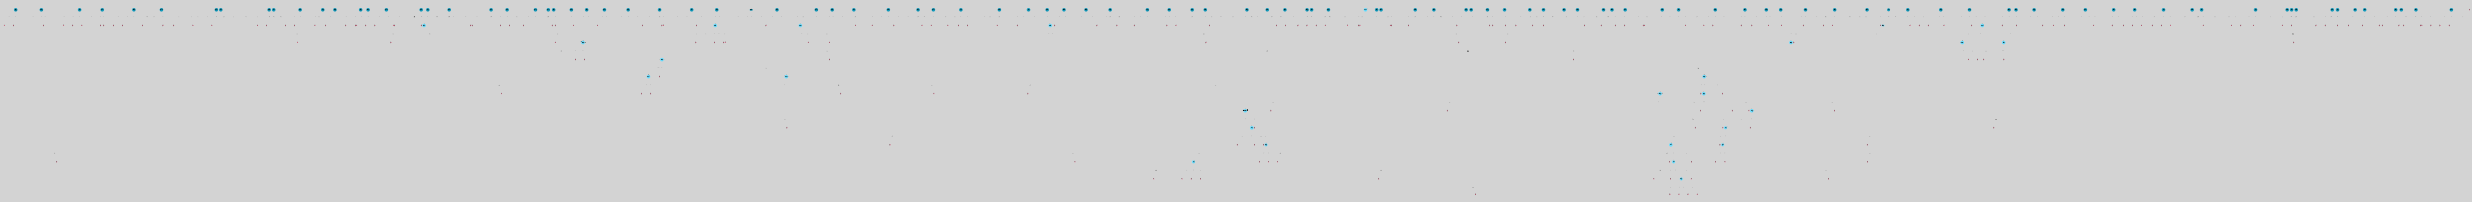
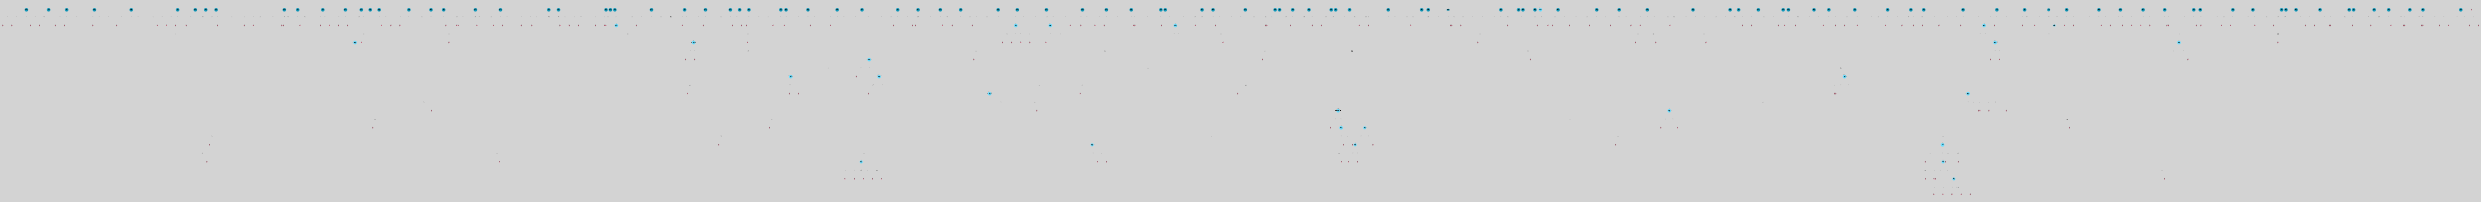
none -> (781, 10)
